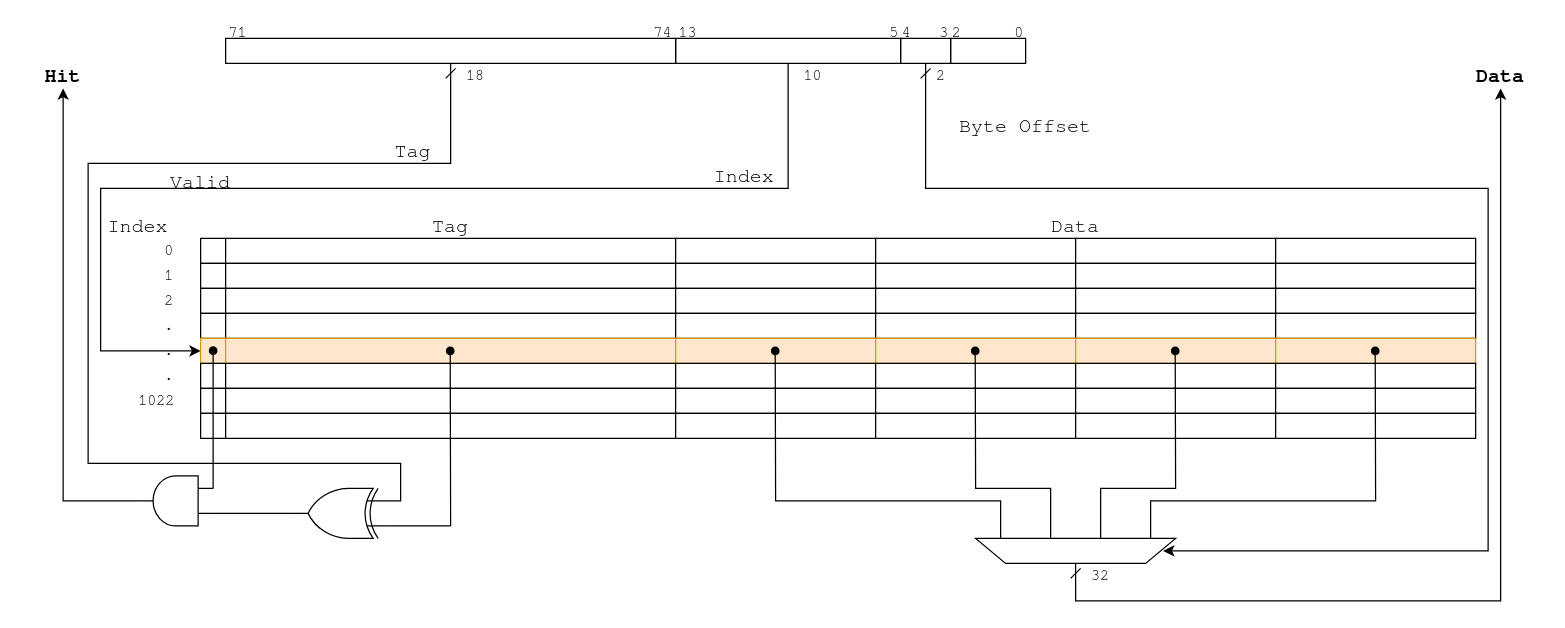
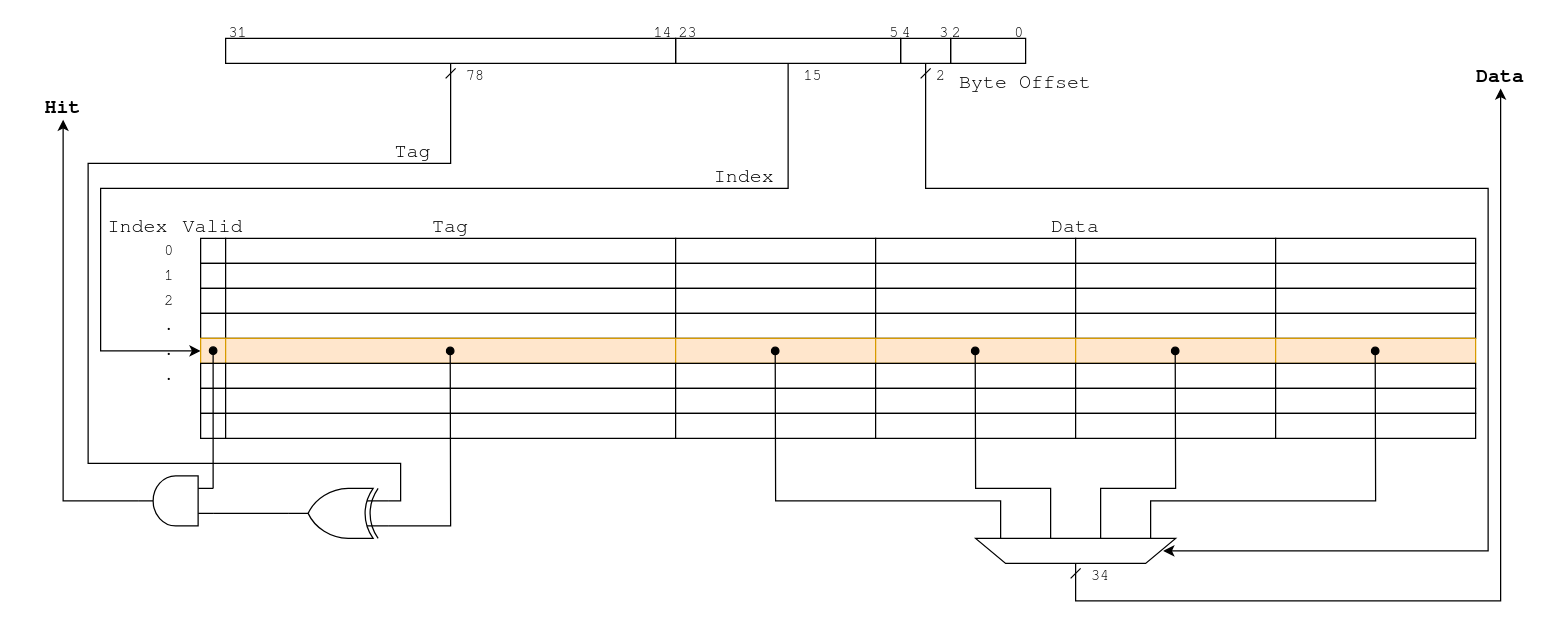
(238, 32) -> (238, 32)
(663, 32) -> (663, 32)
(688, 32) -> (688, 32)
(63, 76) -> (63, 107)
(476, 76) -> (476, 76)
(813, 76) -> (813, 76)
(1026, 126) -> (1026, 82)
(201, 182) -> (213, 226)
(157, 401) -> none
(1101, 576) -> (1101, 576)
